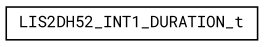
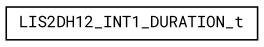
(132, 23) -> (132, 23)
